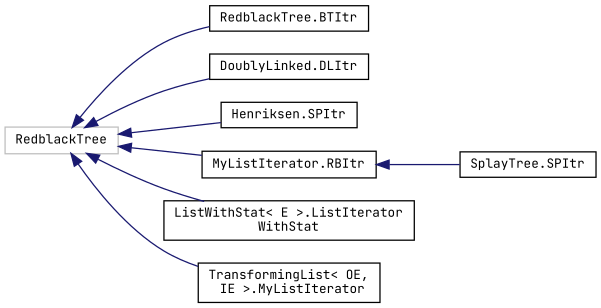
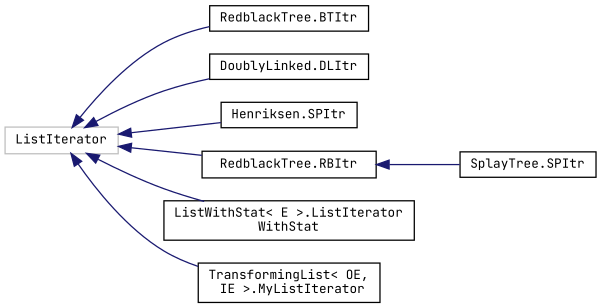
(62, 140) -> (62, 140)
(289, 165) -> (289, 165)
